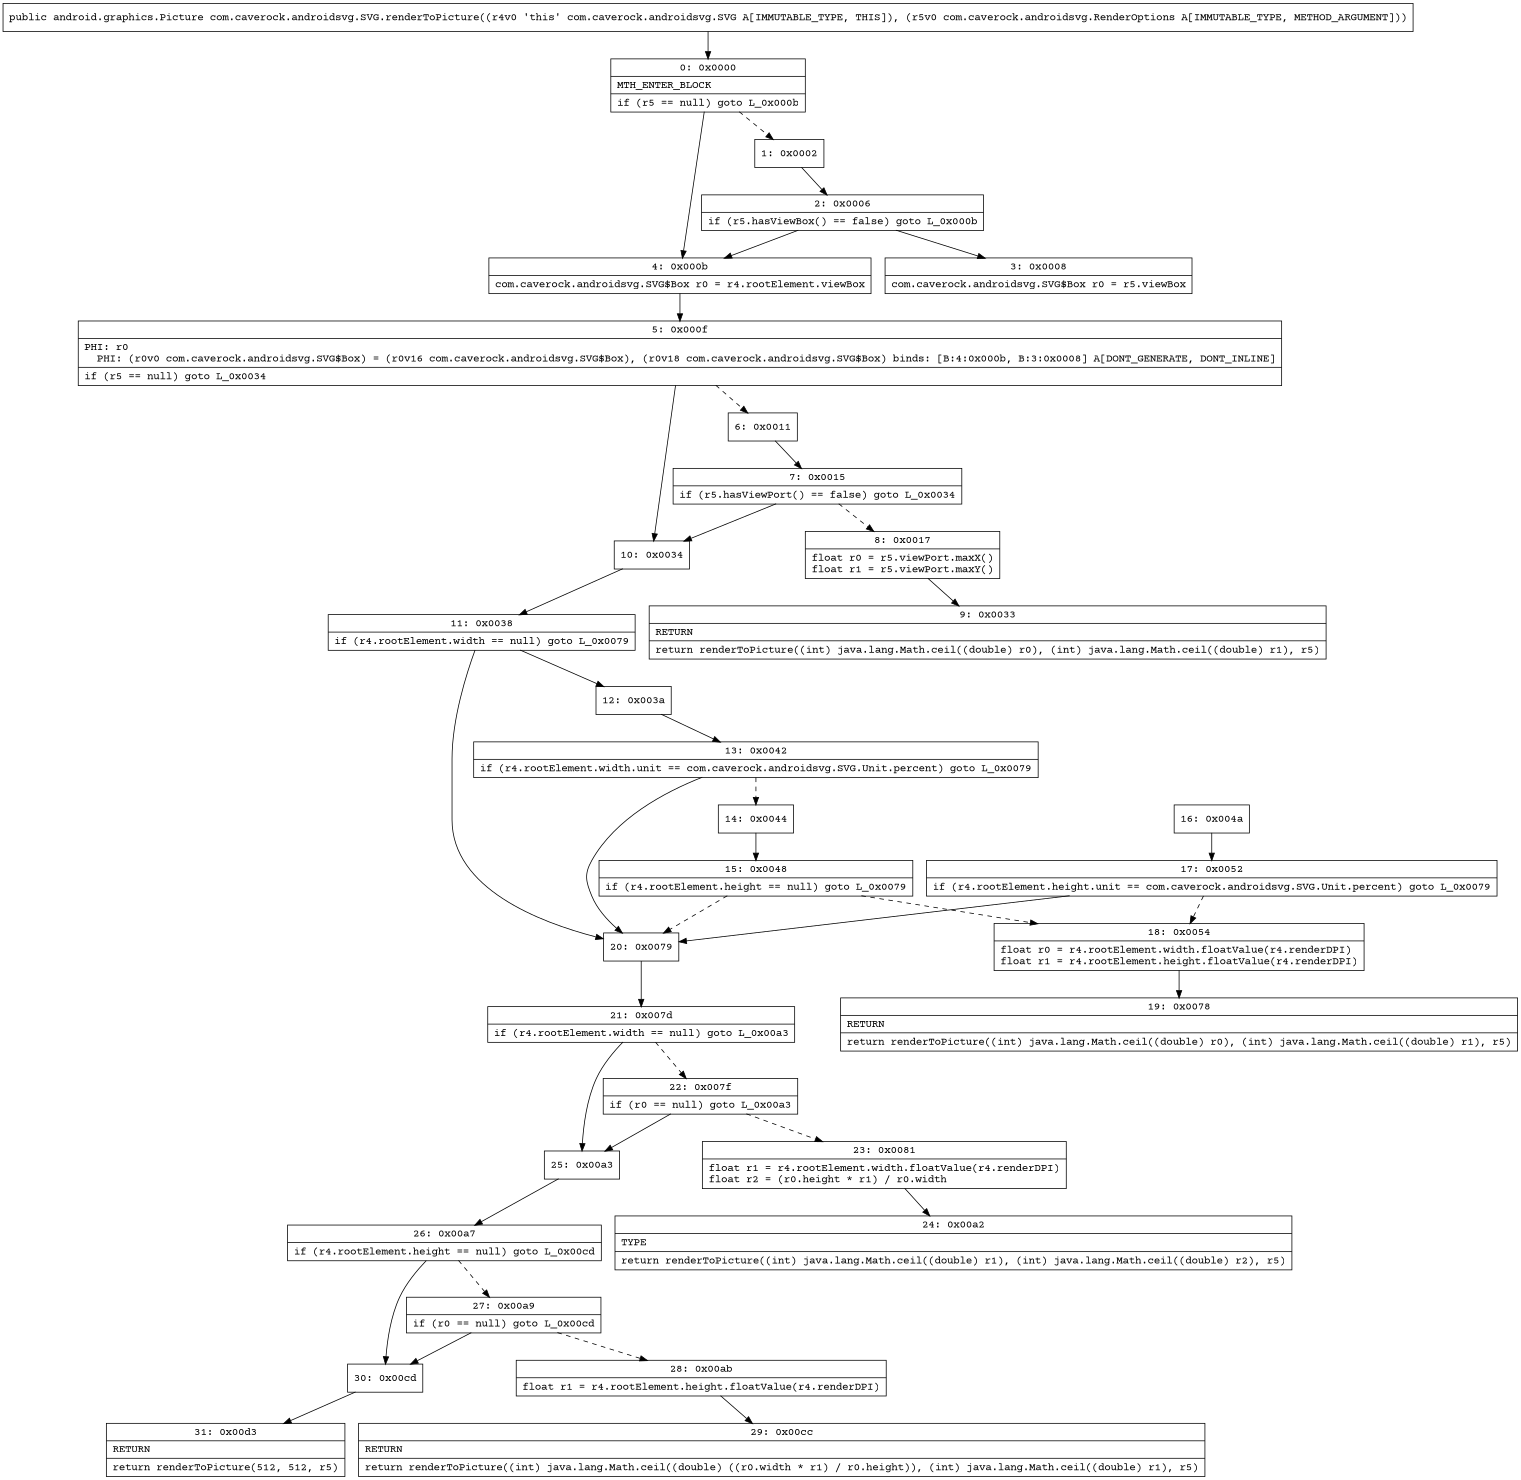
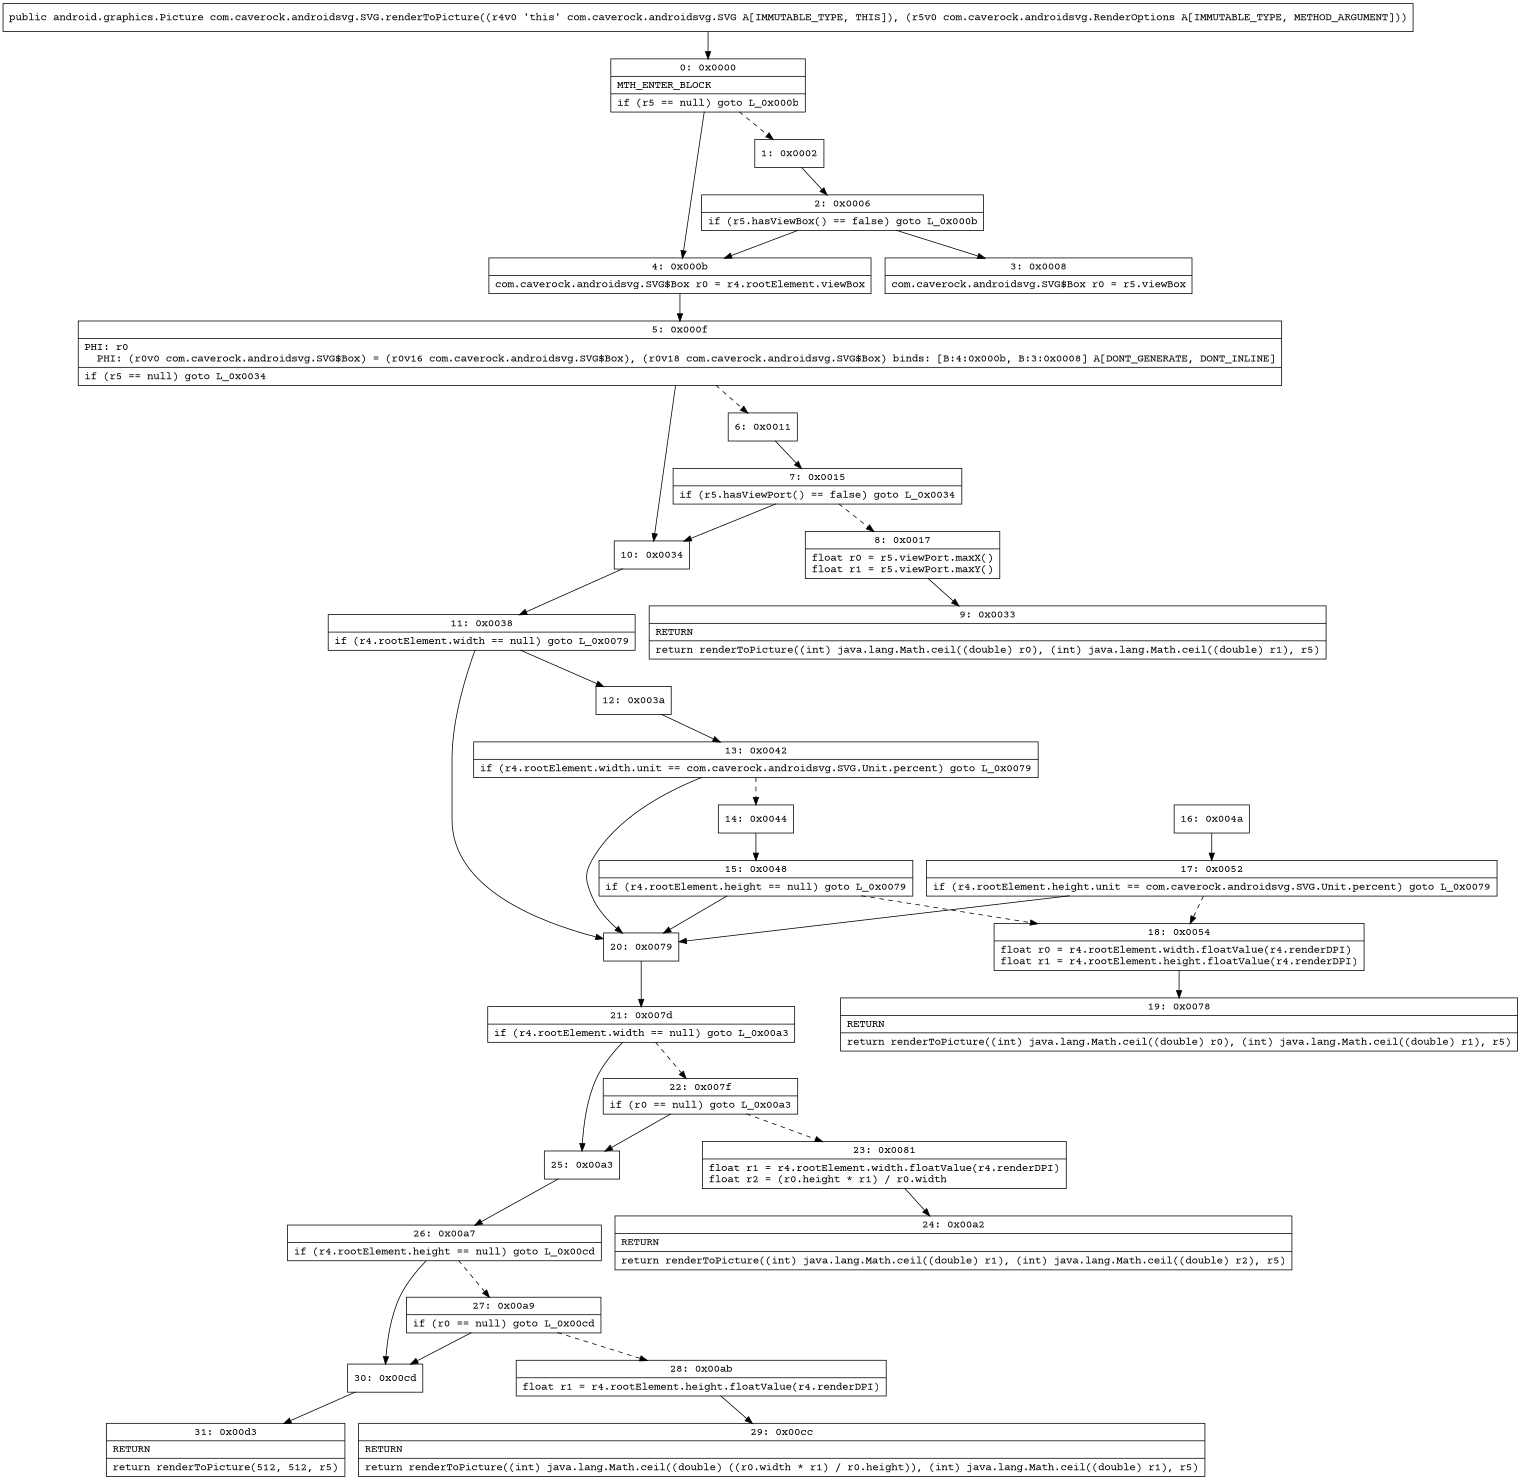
(699, 913) -> (699, 913)
(634, 1242) -> (640, 1242)
